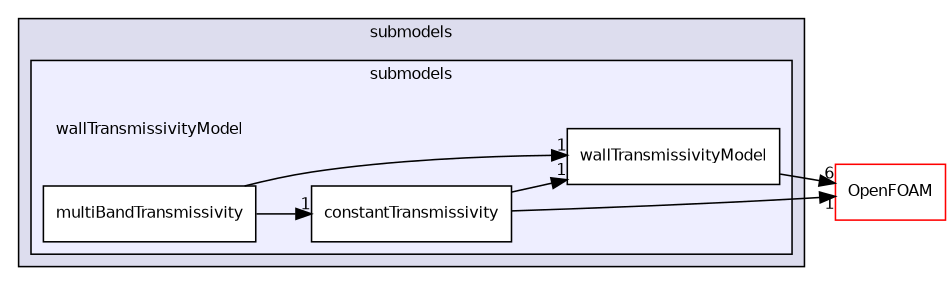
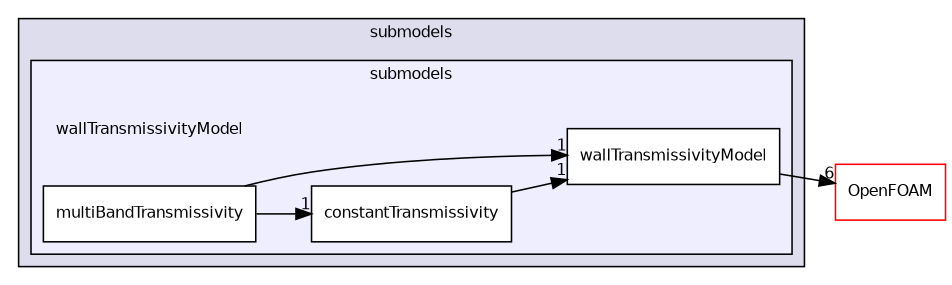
(666, 205) -> none
